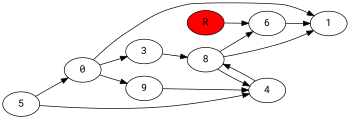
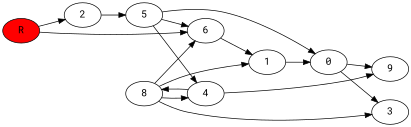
(193, 4) -> (295, 62)
none -> (83, 15)
none -> (172, 22)
(172, 55) -> (261, 120)
(202, 89) -> (296, 88)
